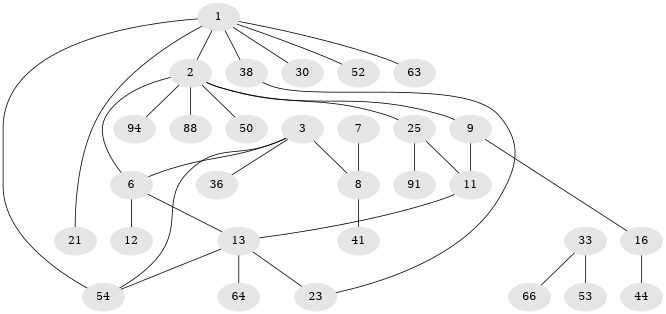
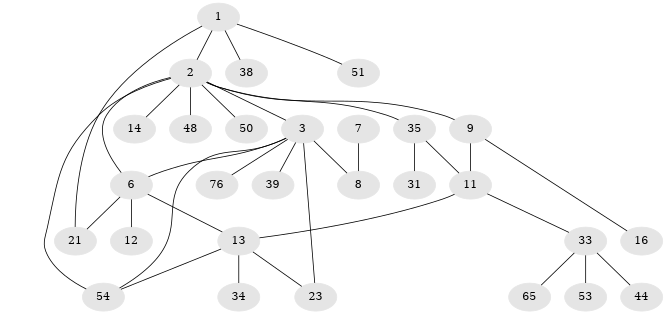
(303, 73) -> none
(359, 73) -> (359, 73)
(415, 73) -> none
none -> (247, 101)
(8, 105) -> (63, 166)
(135, 129) -> (135, 129)
(191, 129) -> (191, 129)
(415, 129) -> (415, 129)
(510, 133) -> (309, 213)
(217, 185) -> (217, 185)
none -> (273, 185)
(415, 185) -> (415, 185)
none -> (104, 213)
none -> (528, 213)
(359, 241) -> none
(642, 269) -> (614, 269)
(239, 297) -> (239, 297)
(530, 297) -> (530, 297)
